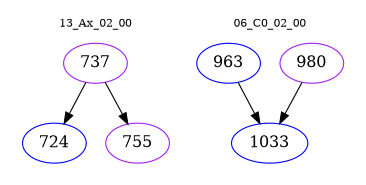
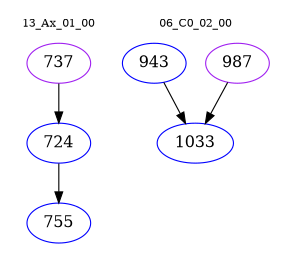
(96, 24) -> (59, 24)
(229, 63) -> (154, 63)
(312, 63) -> (237, 63)
(114, 98) -> (59, 178)
(138, 143) -> (59, 223)
